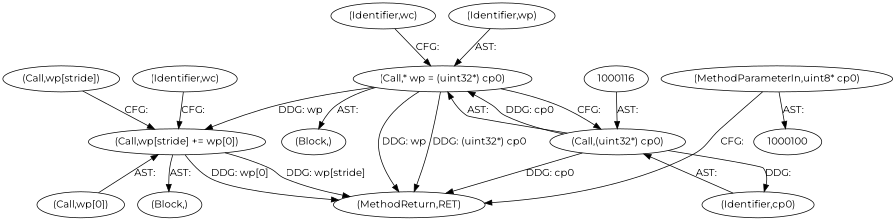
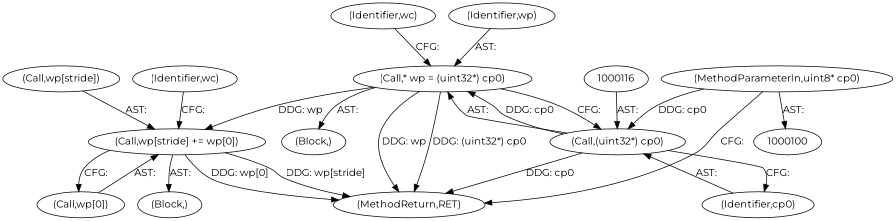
none -> (666, 101)
(138, 110) -> (138, 110)
none -> (89, 163)
(779, 173) -> (779, 173)
